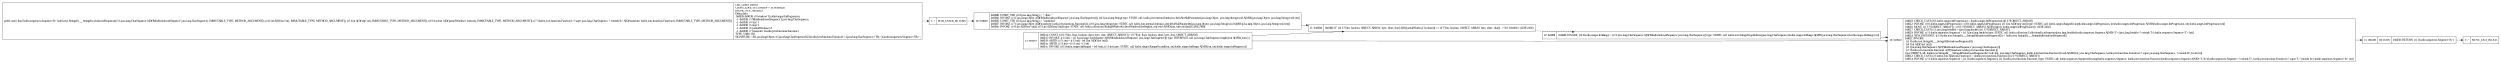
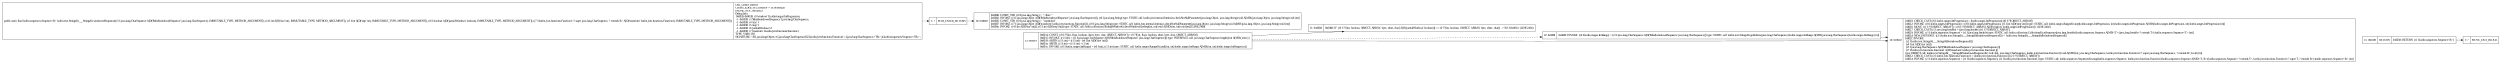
(1304, 25) -> none
(1554, 31) -> (1396, 38)
(2358, 40) -> none
